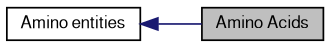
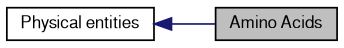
(74, 24) -> (80, 24)
